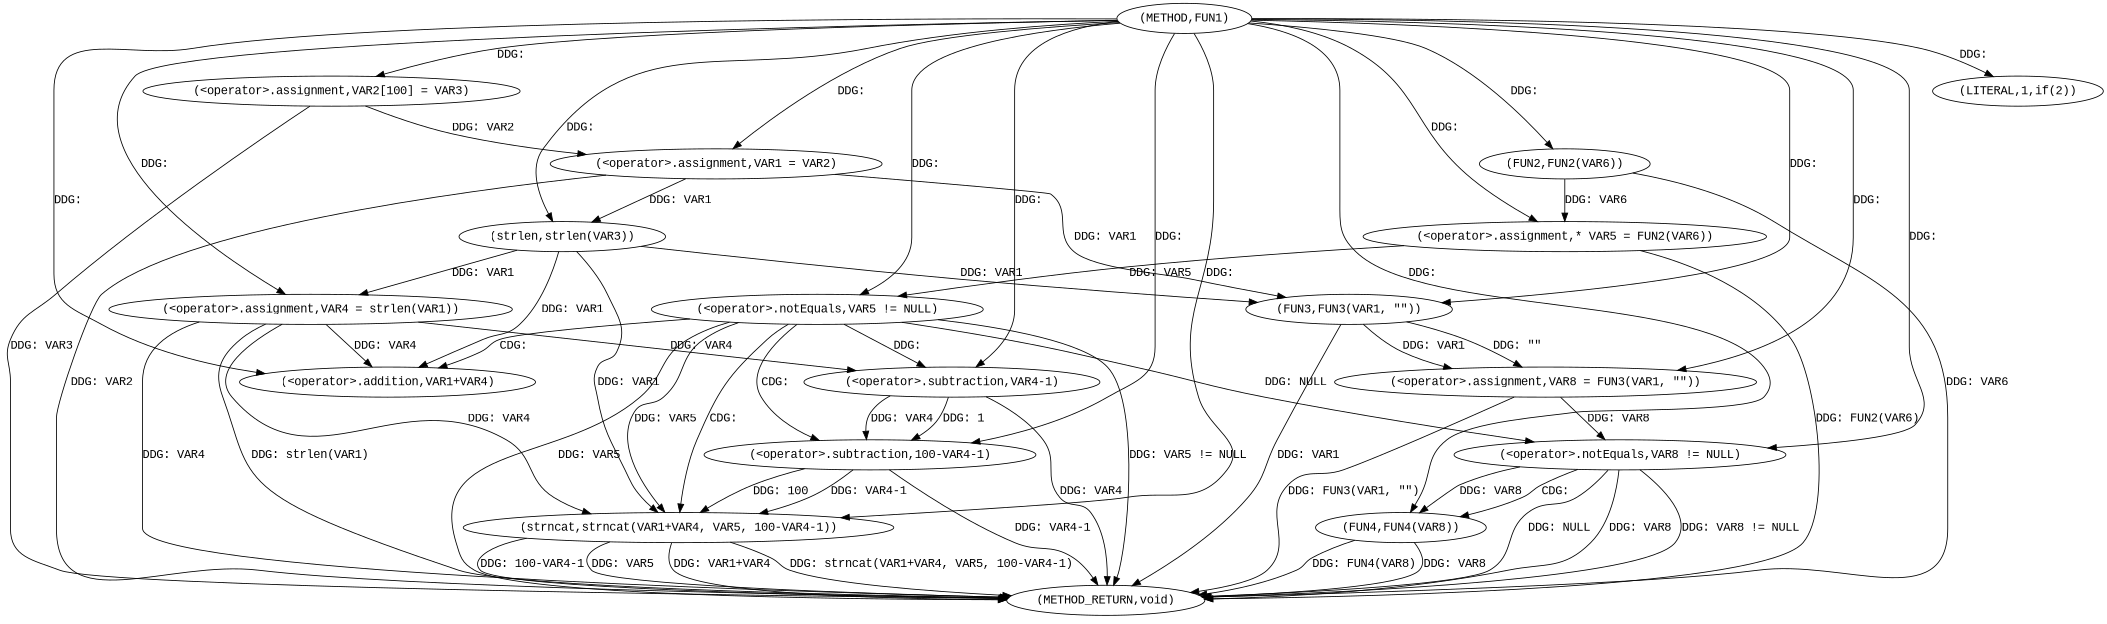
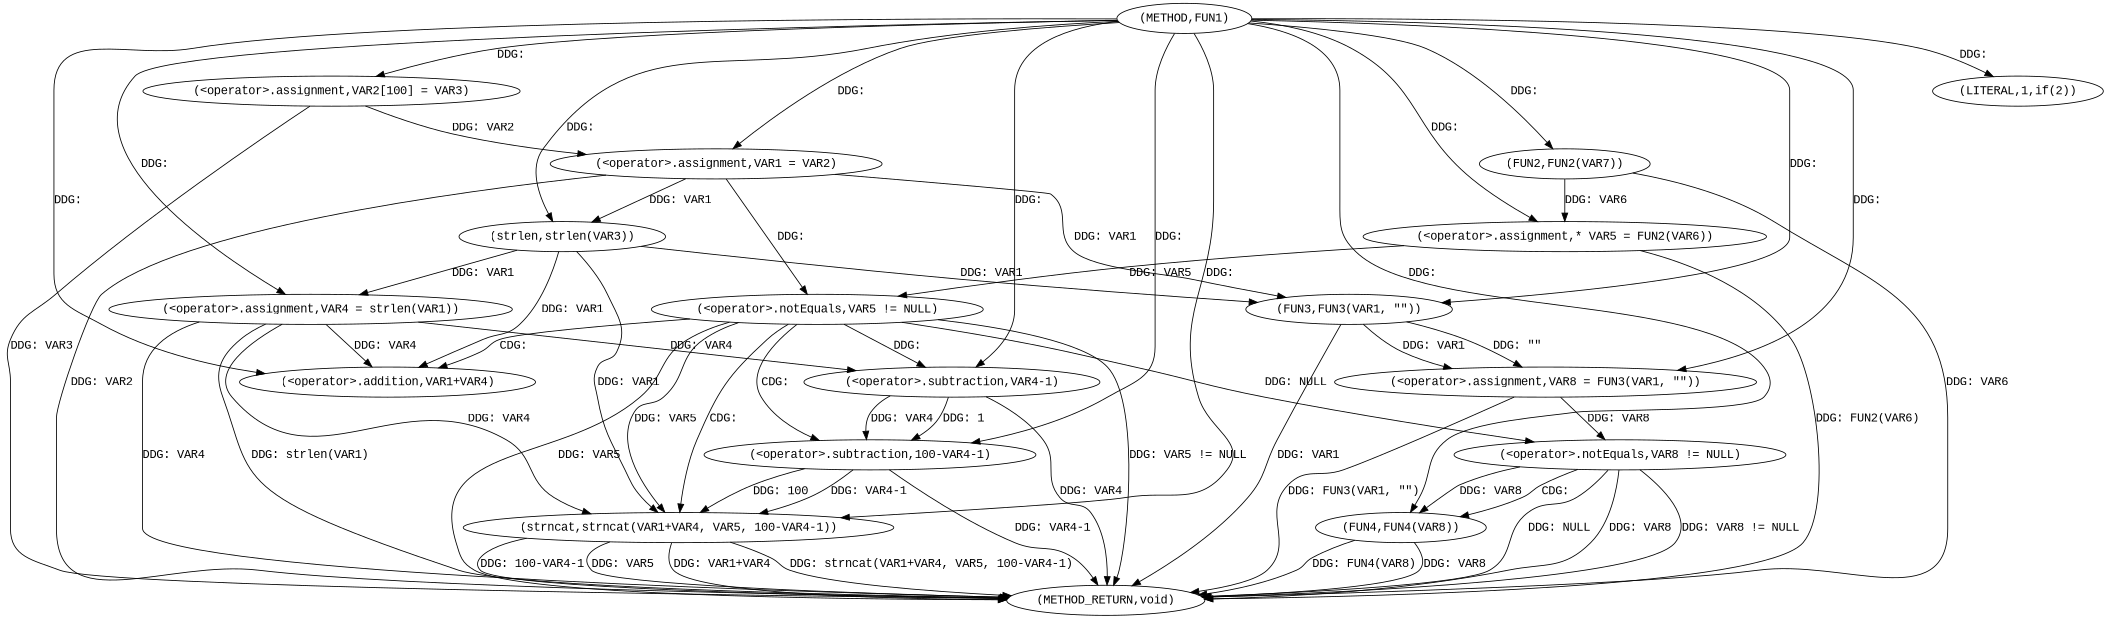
(1826, 51) -> none
(913, 87) -> (764, 233)
(1565, 164) -> (1565, 164)
